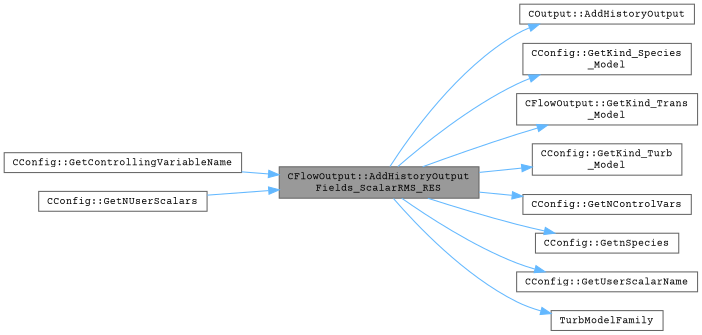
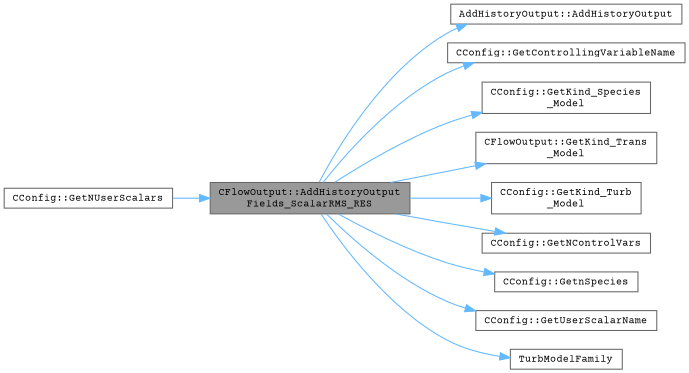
(607, 14) -> (566, 14)
(255, 173) -> (386, 115)
